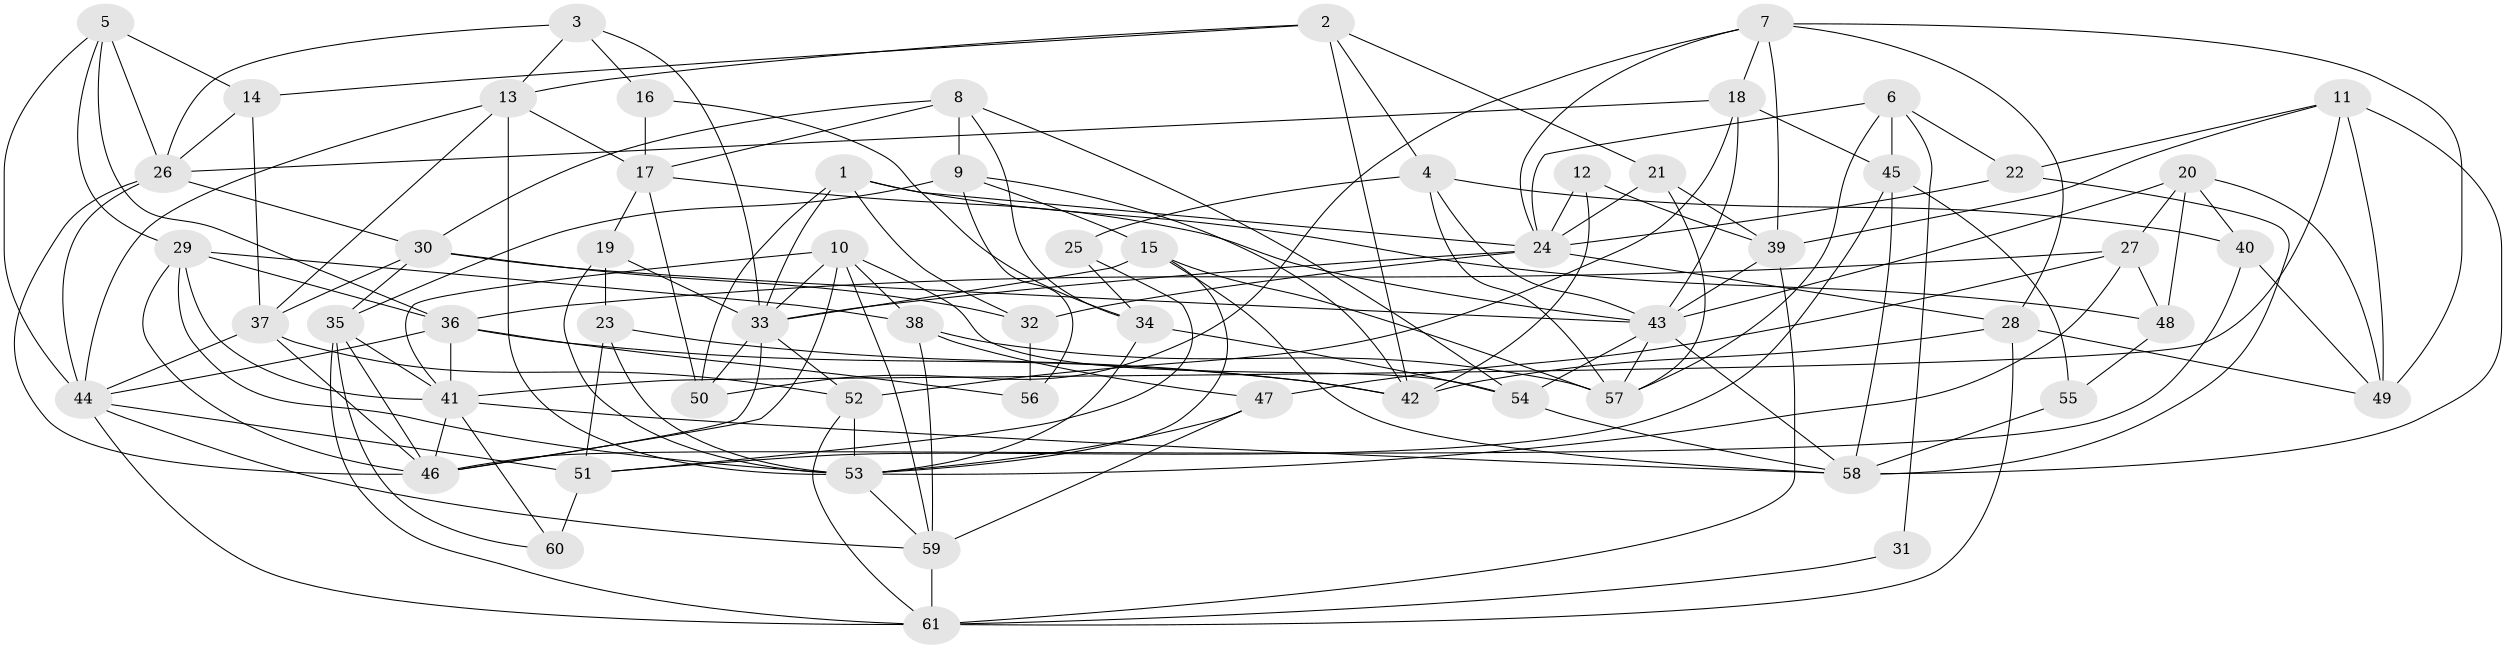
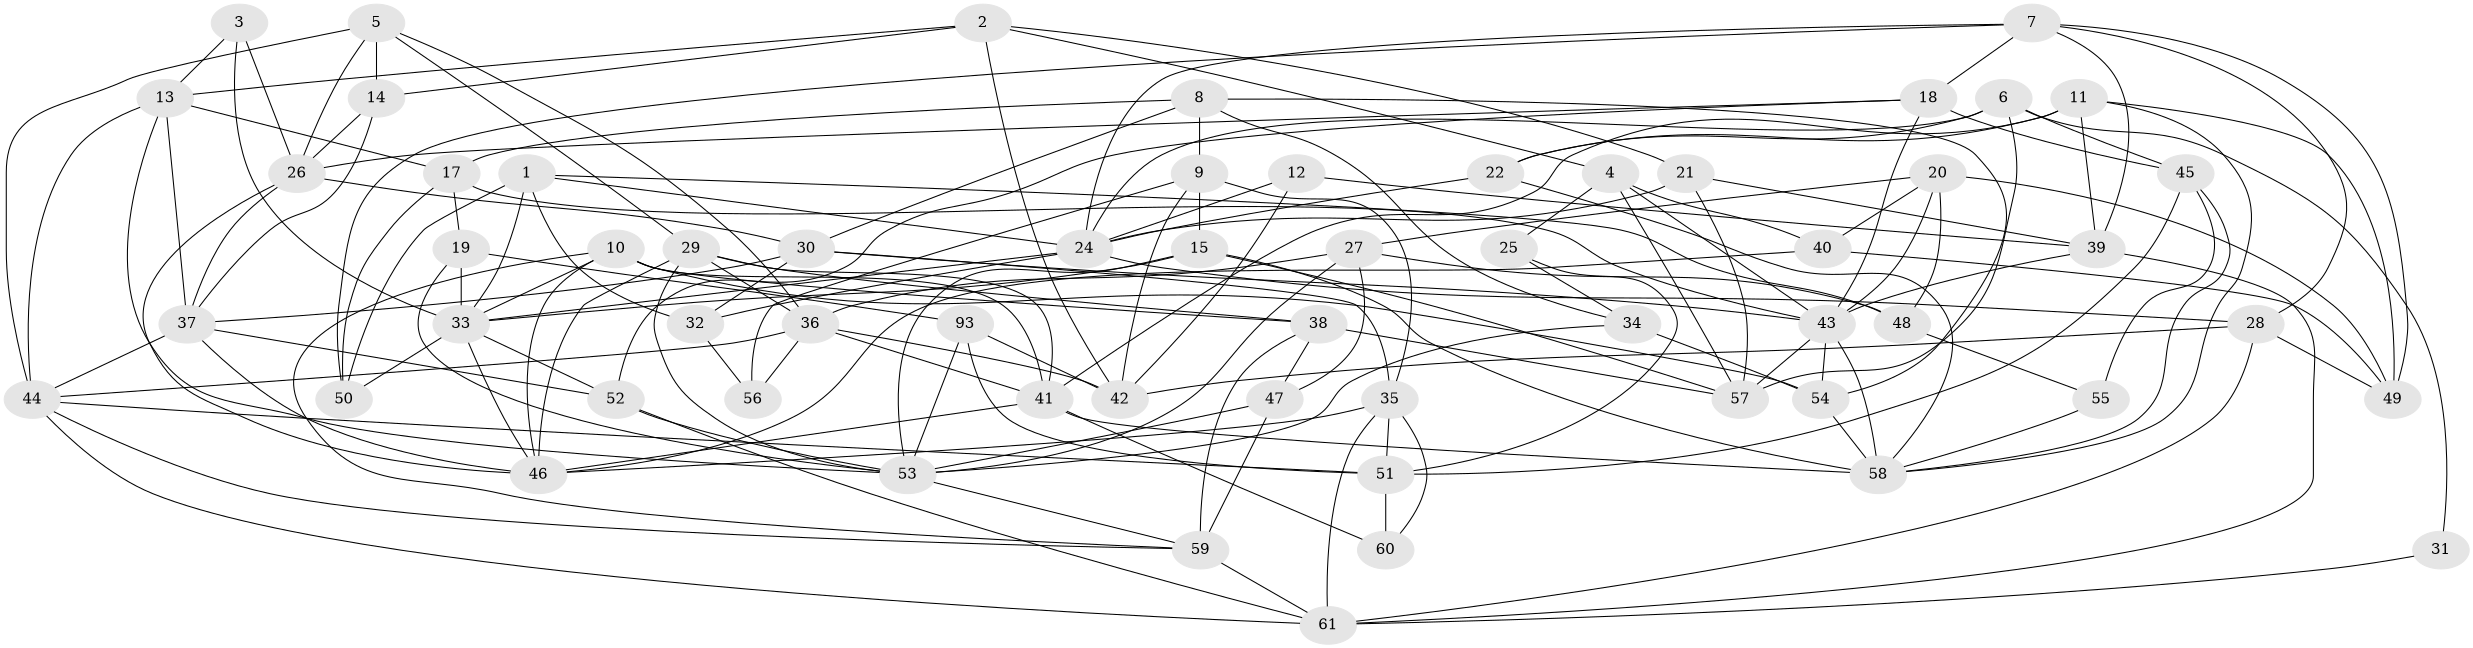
(645, 98) -> none
(66, 267) -> (224, 238)
(606, 324) -> (965, 324)
(382, 355) -> (1388, 437)
